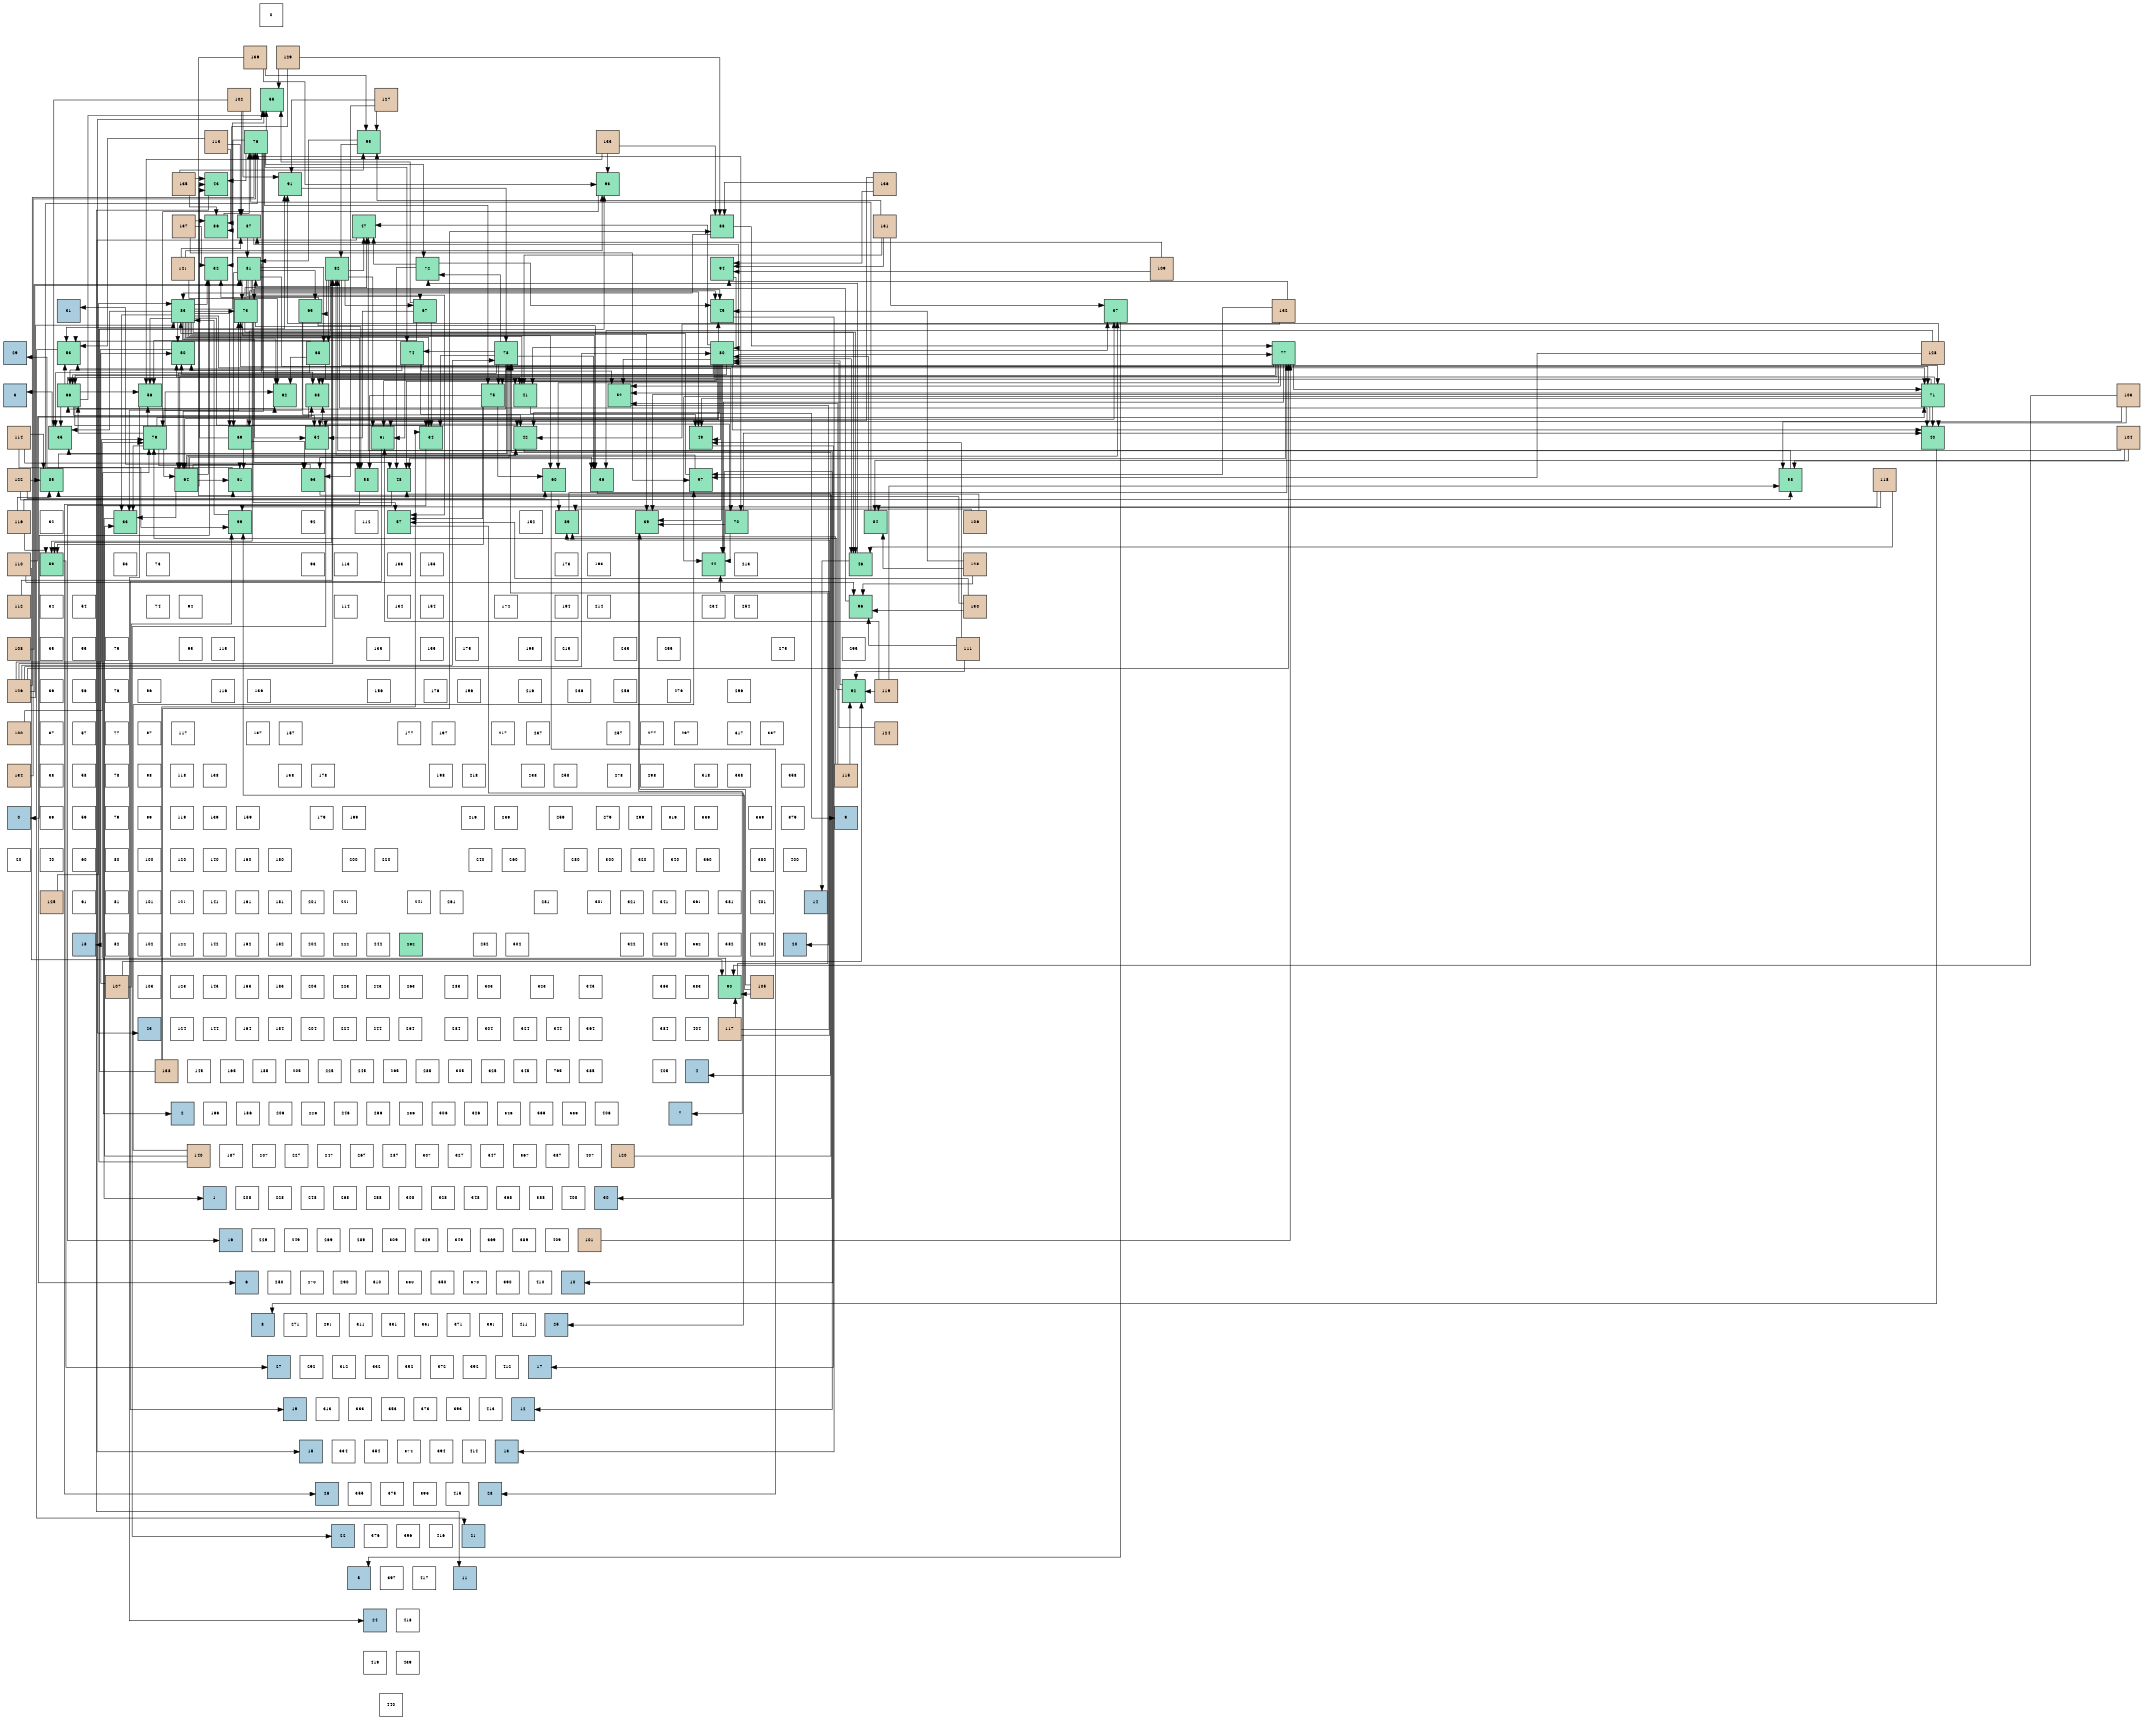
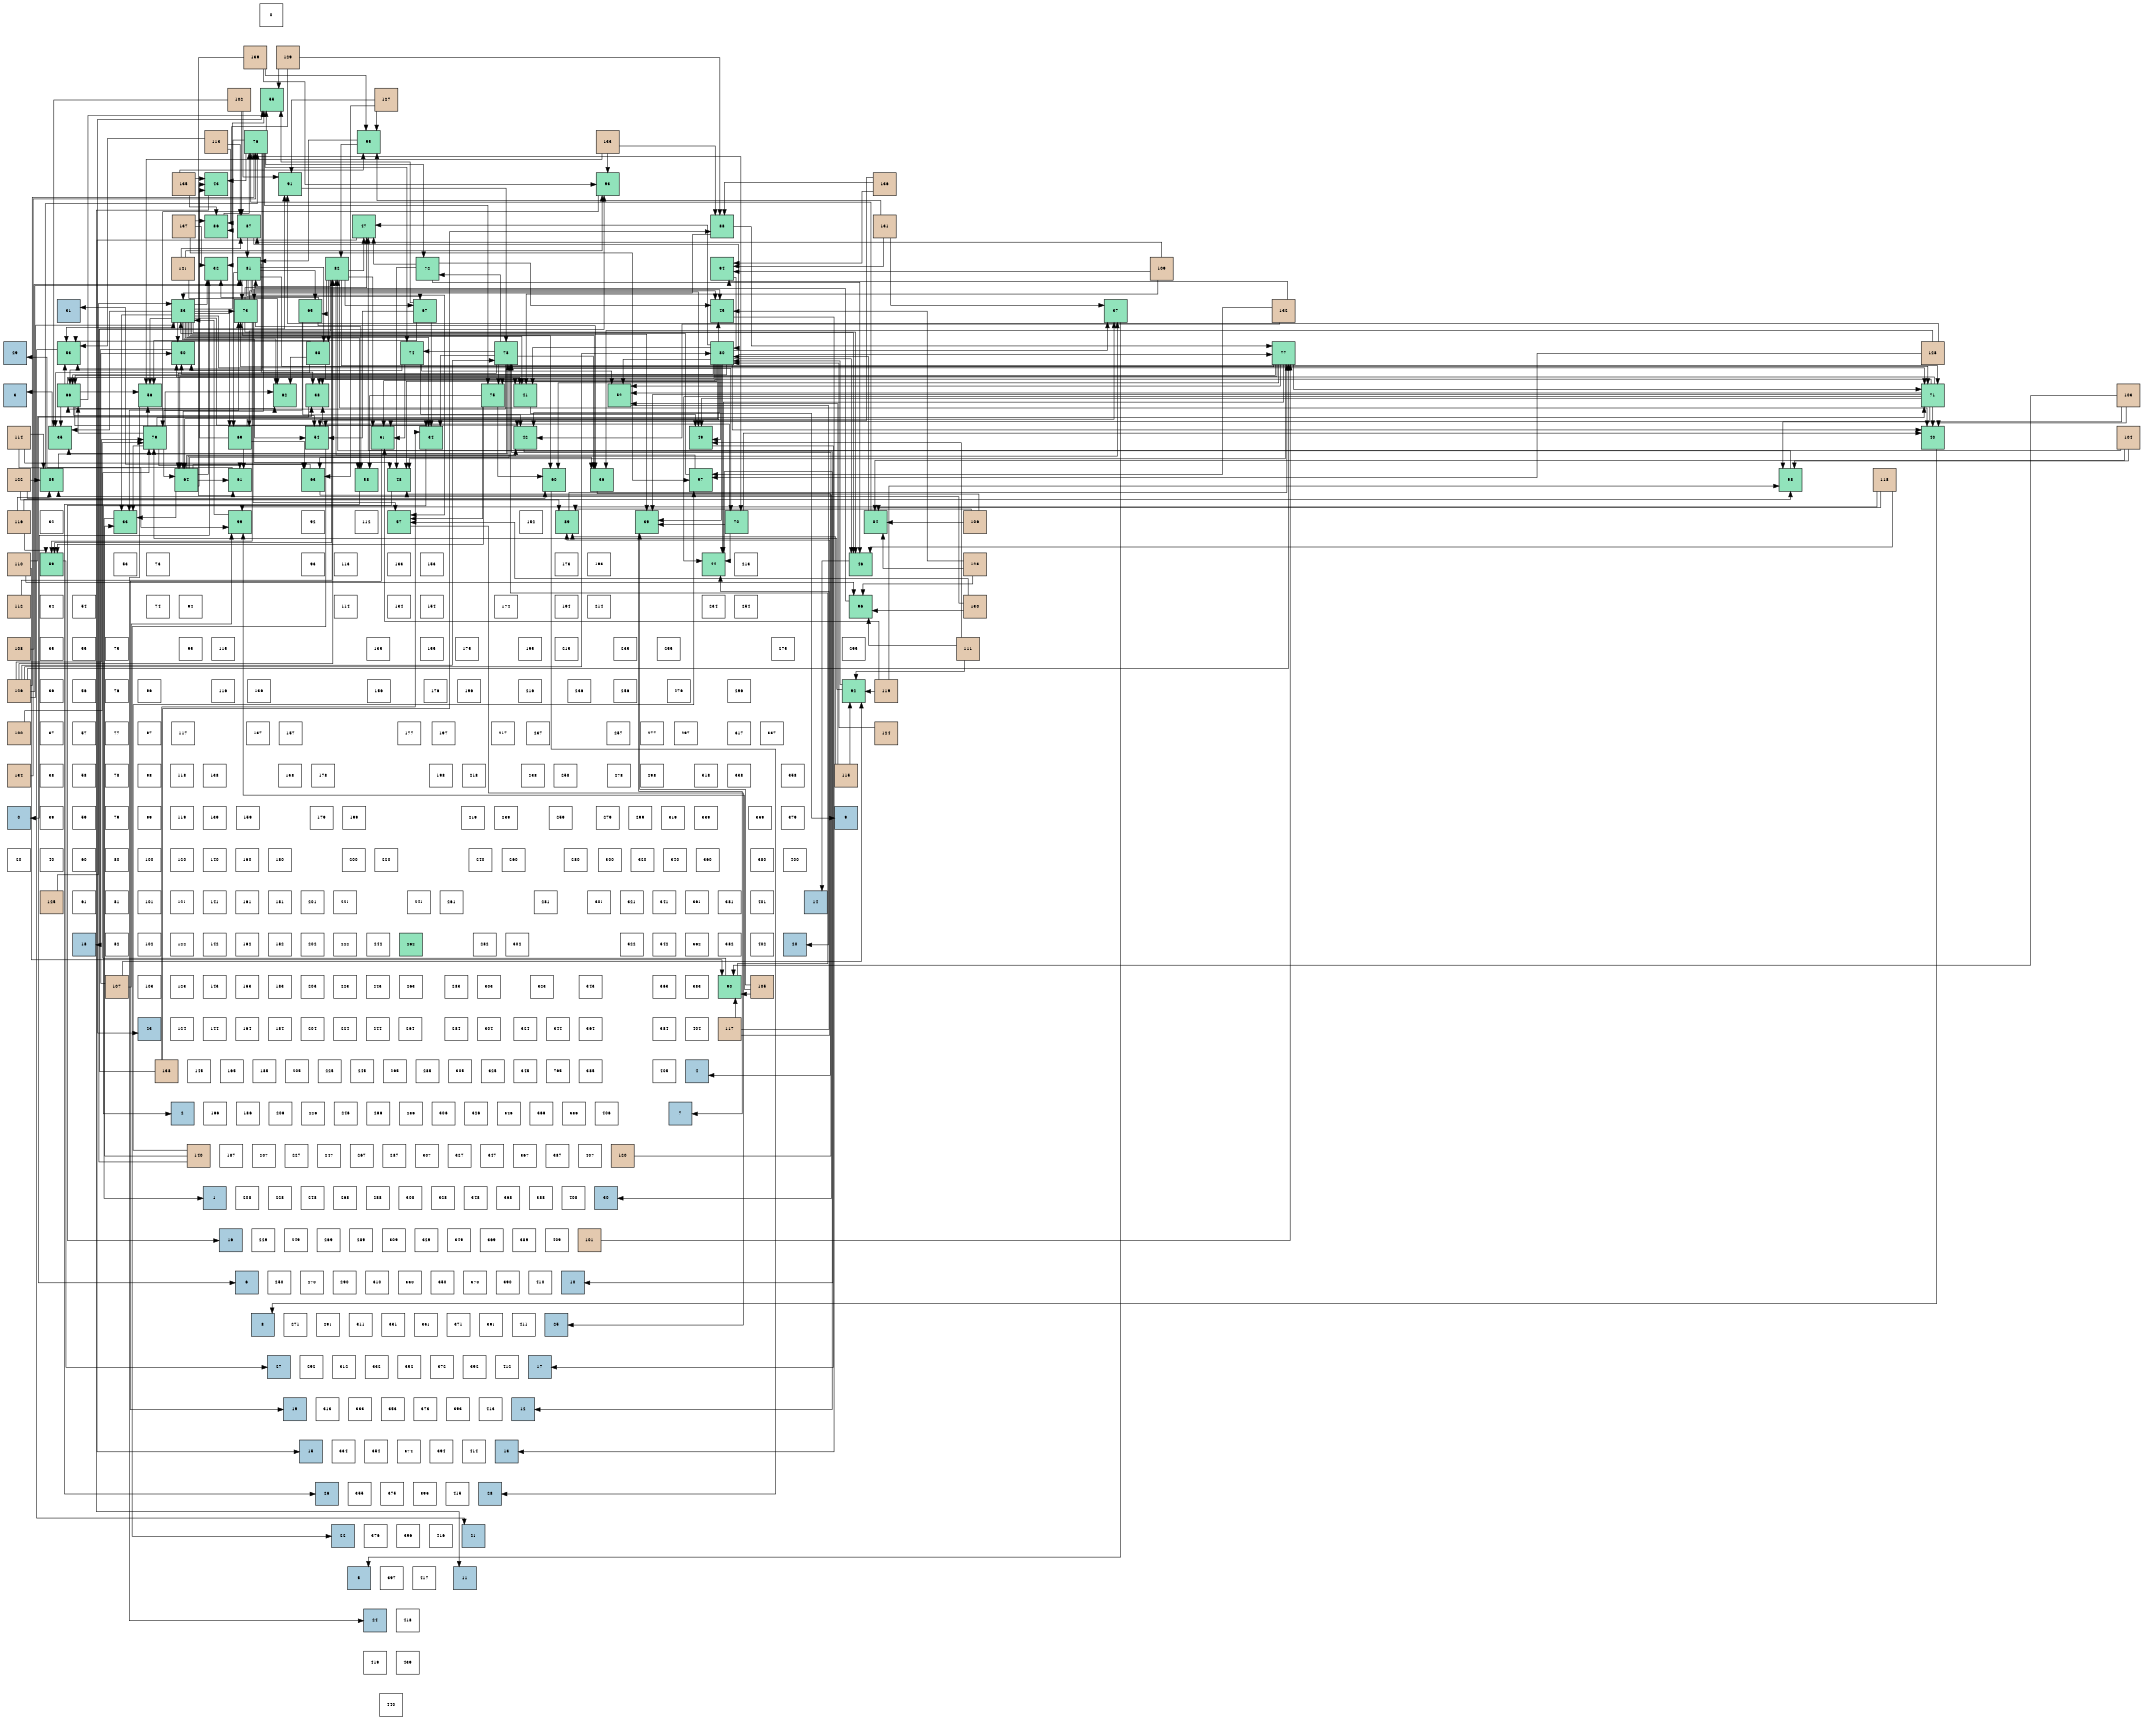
(650, 255) -> (807, 294)
(858, 291) -> (860, 287)
none -> (932, 522)
